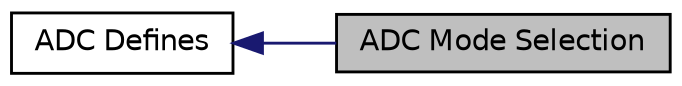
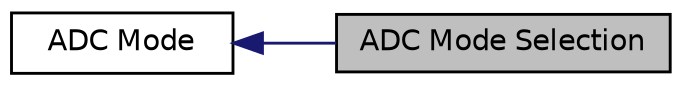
(122, 43) -> (122, 43)
